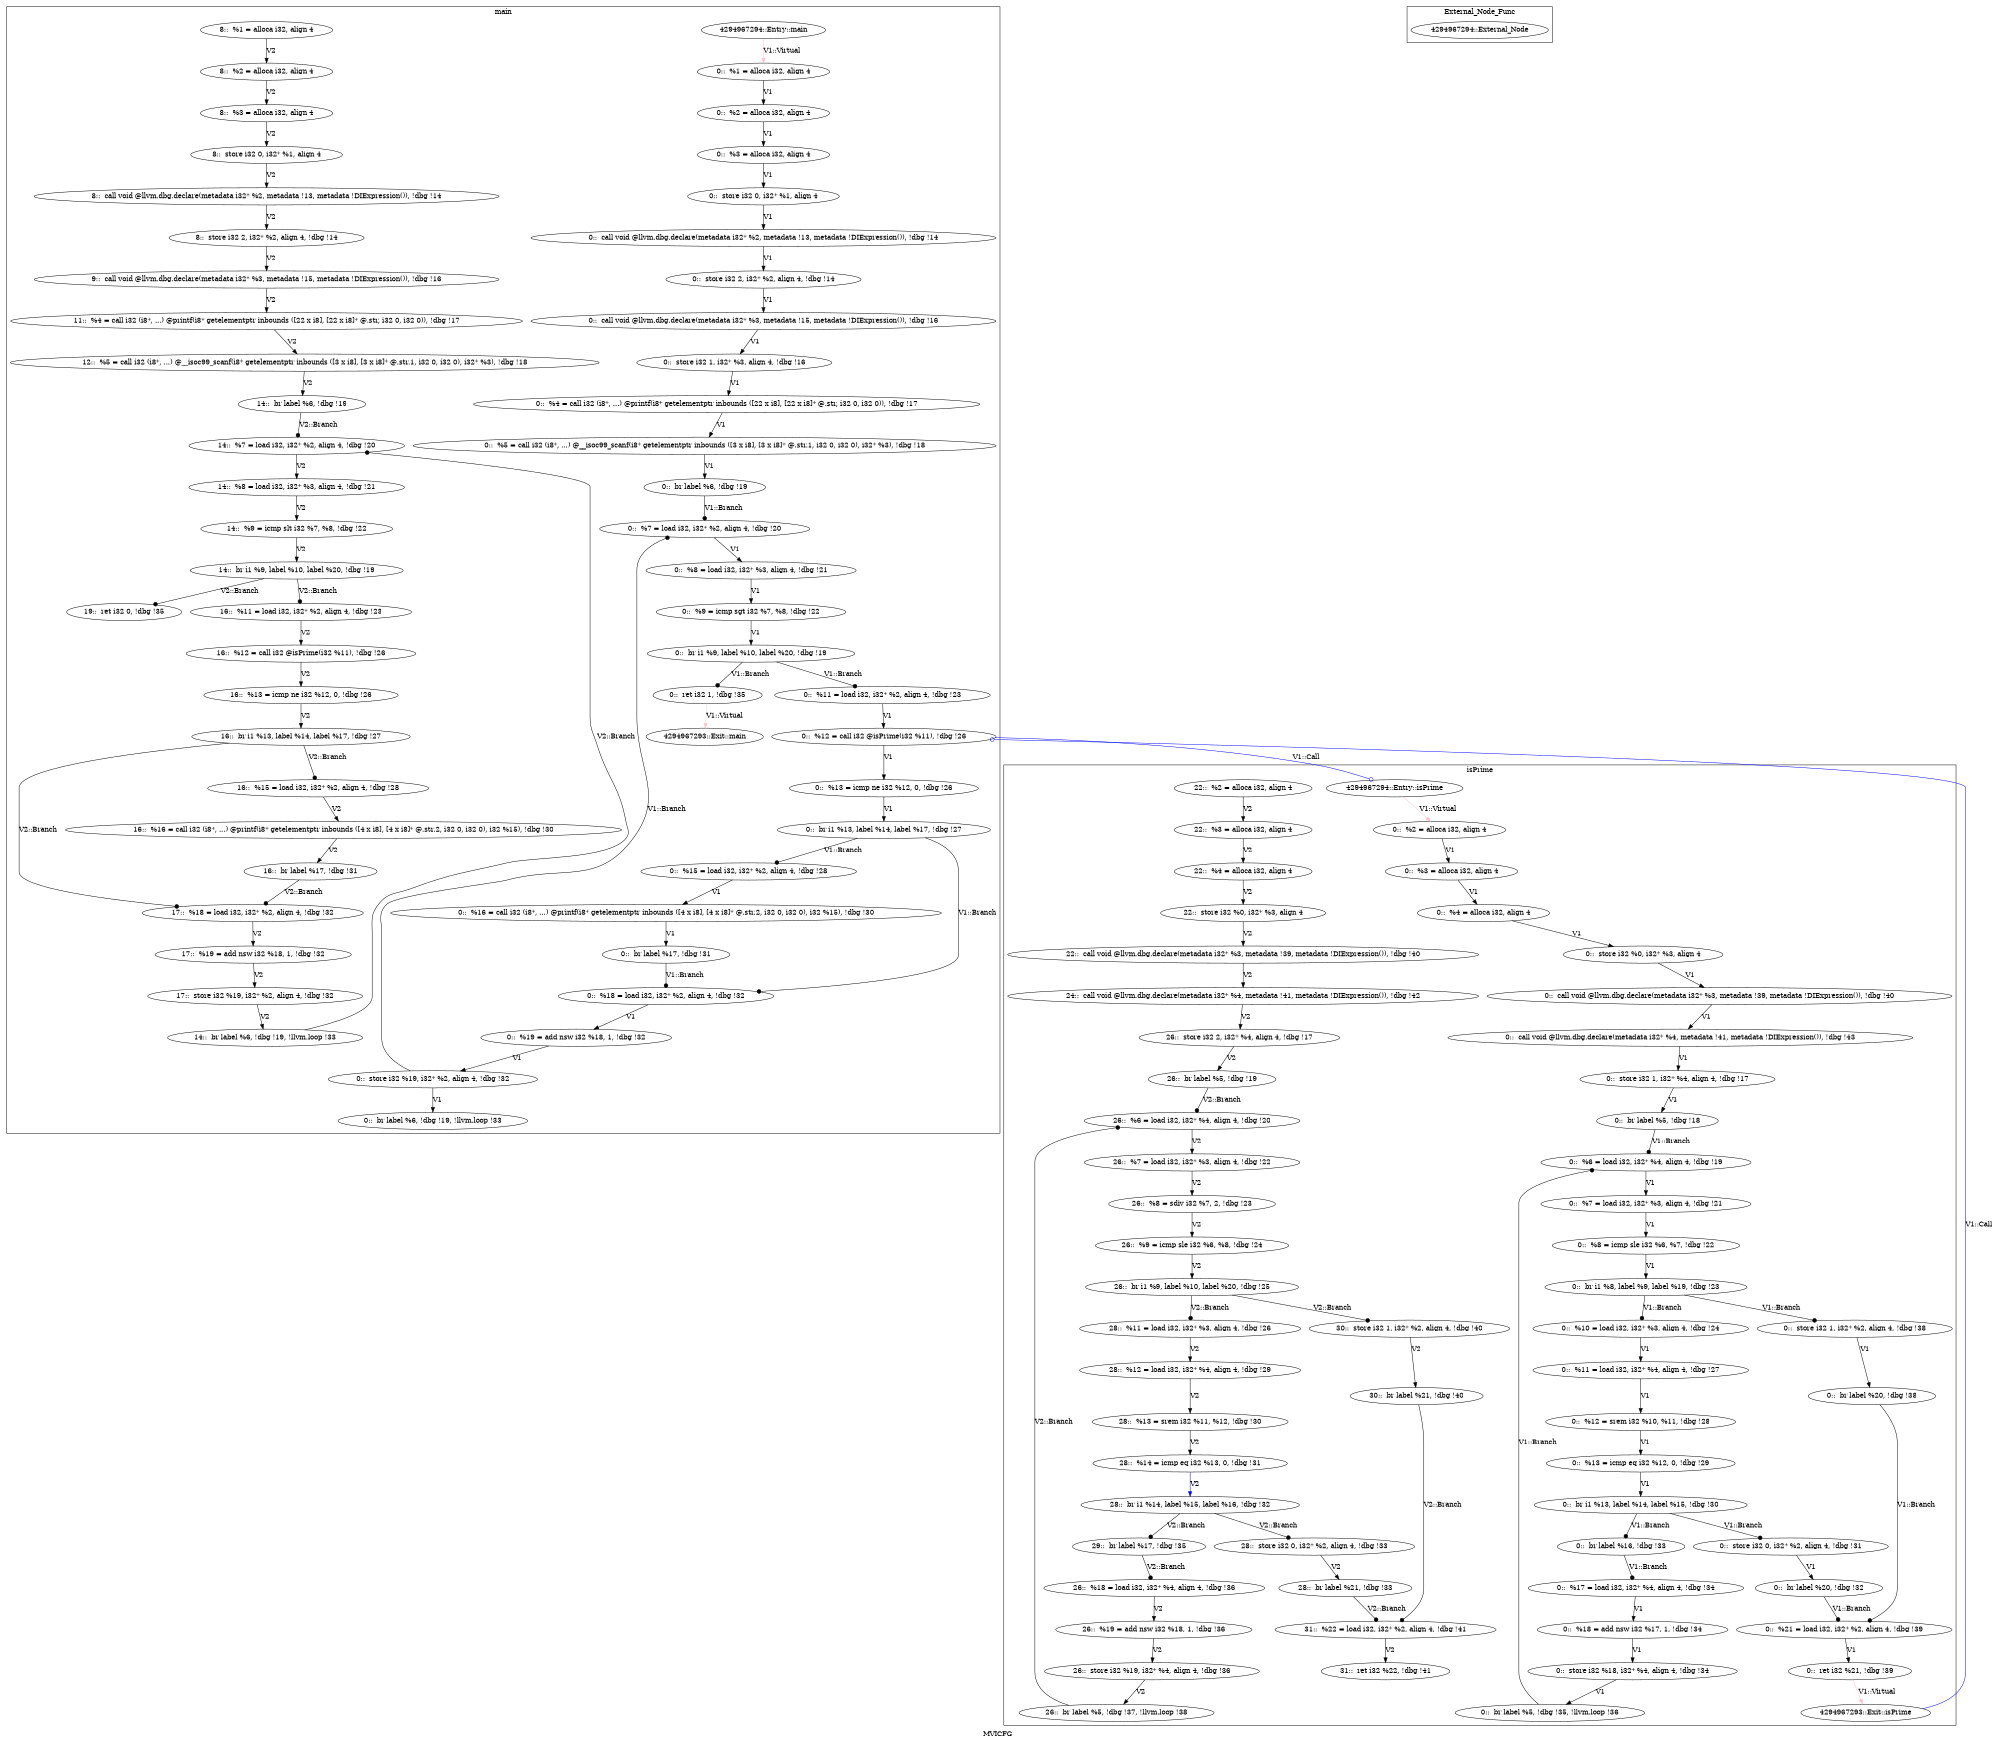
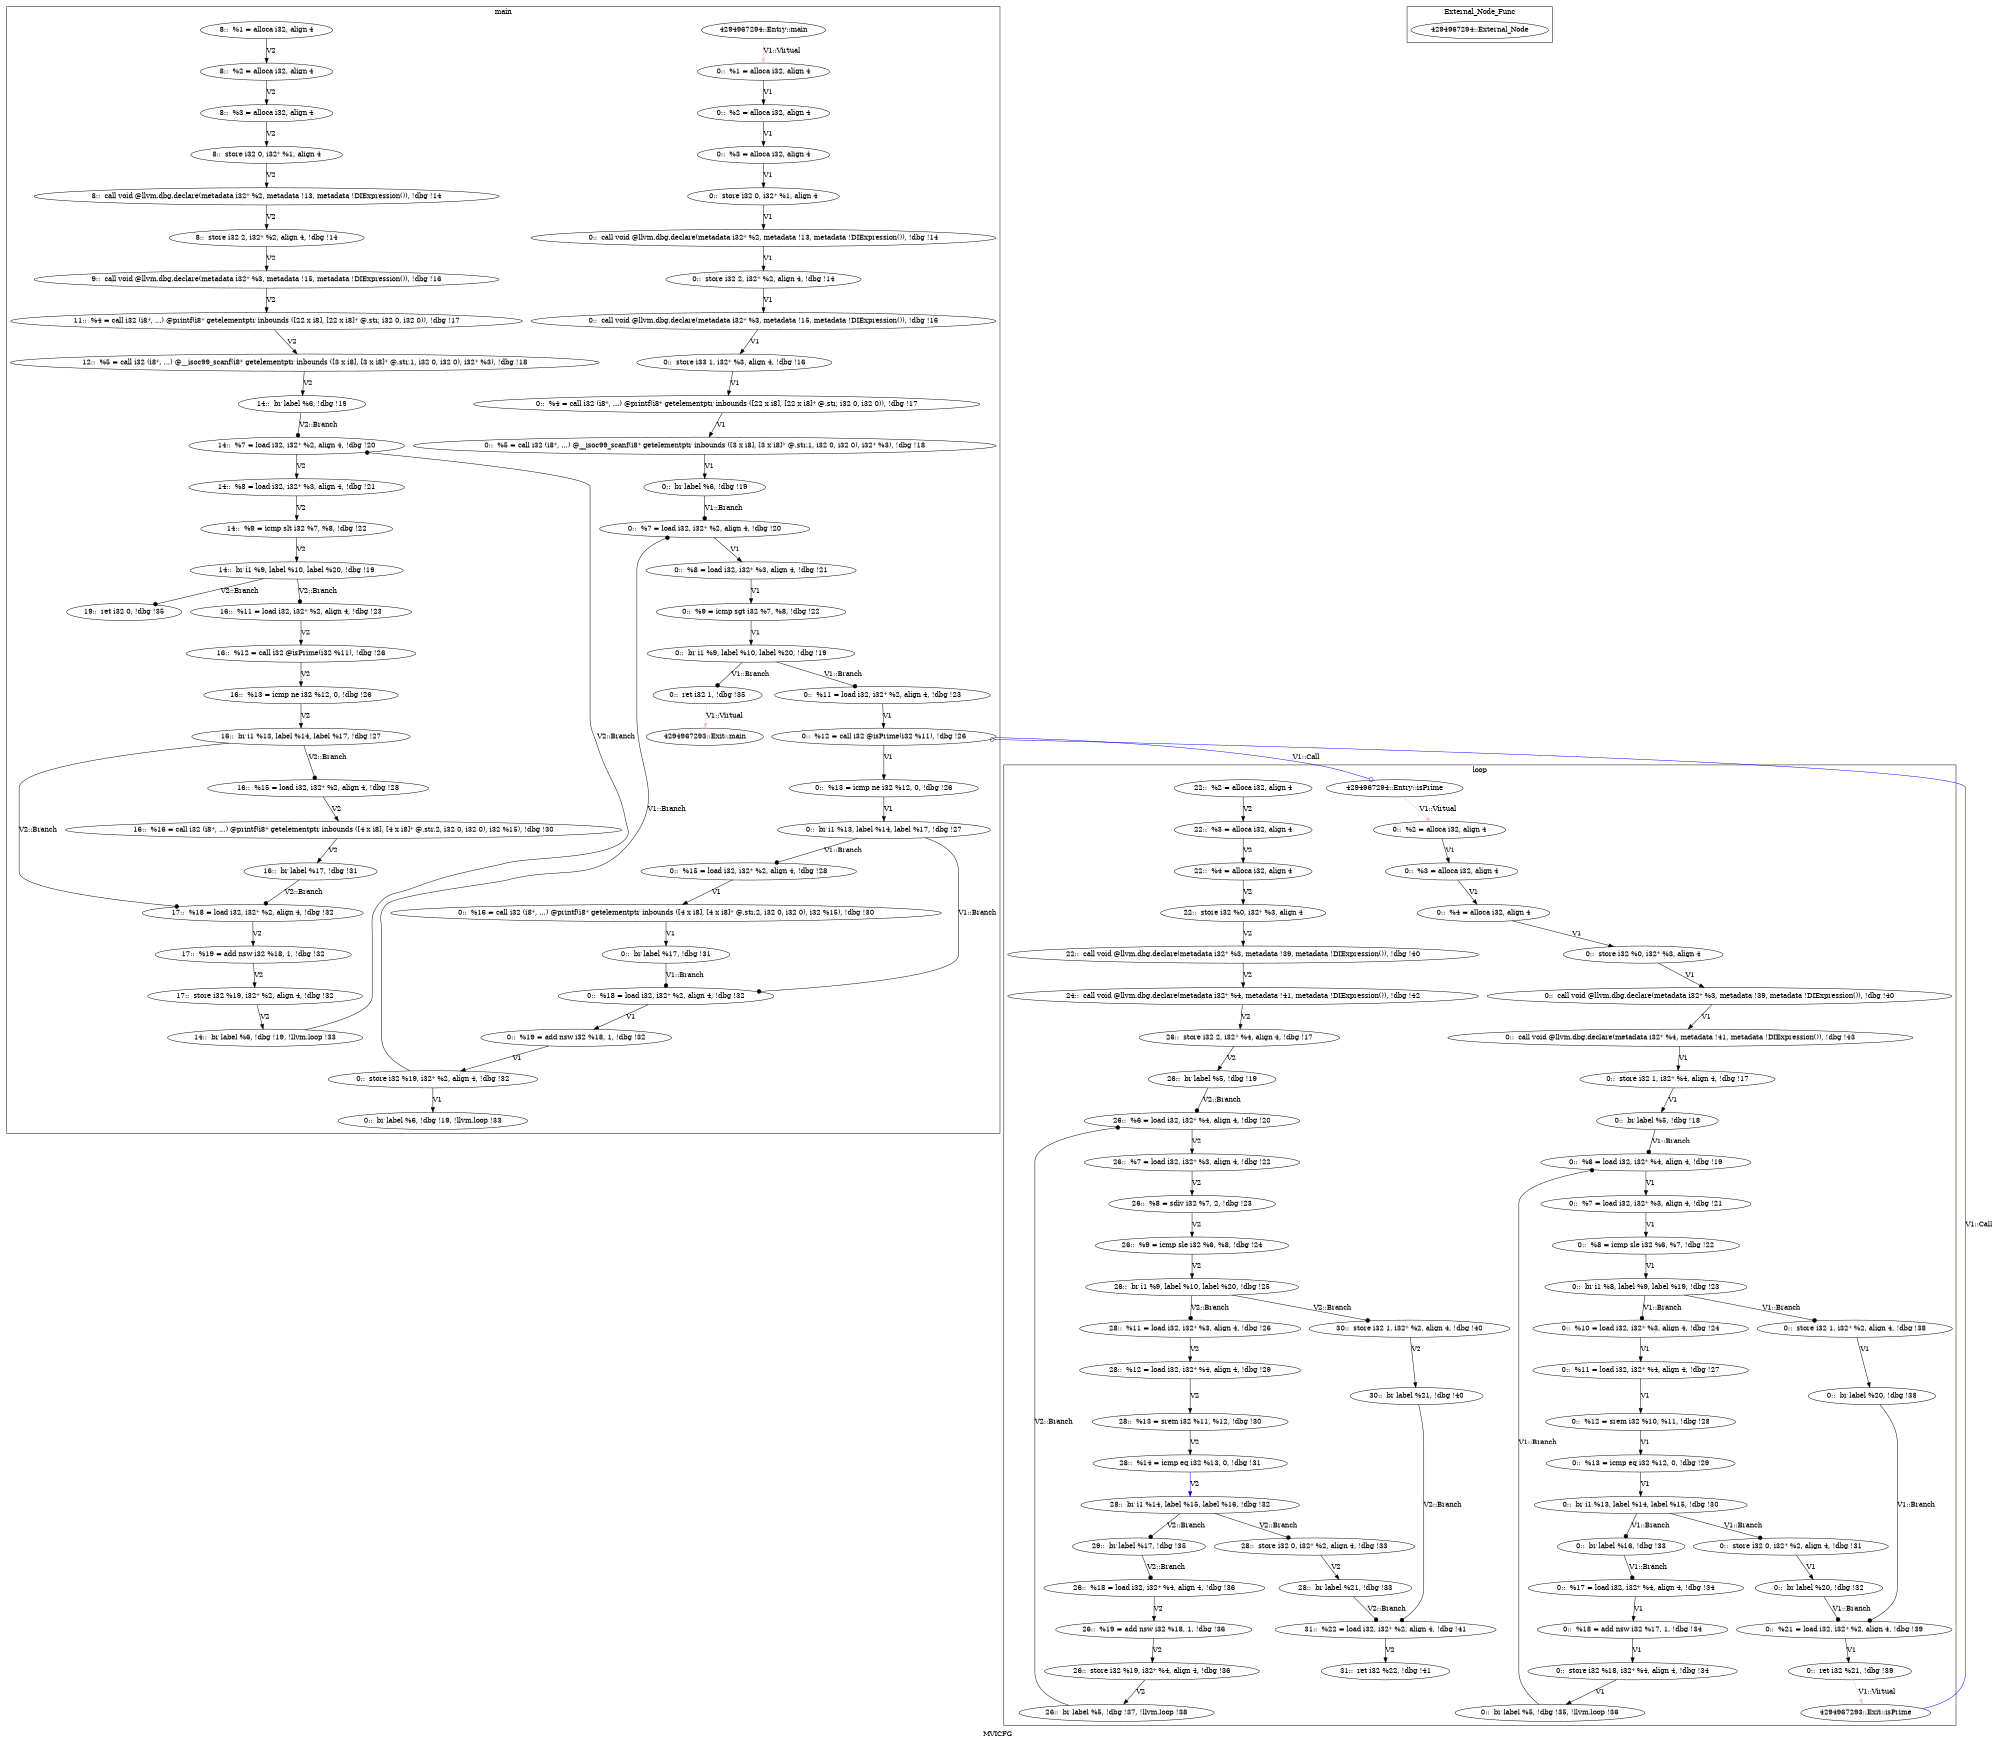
(734, 363) -> (734, 363)
(1480, 770) -> (1480, 770)
